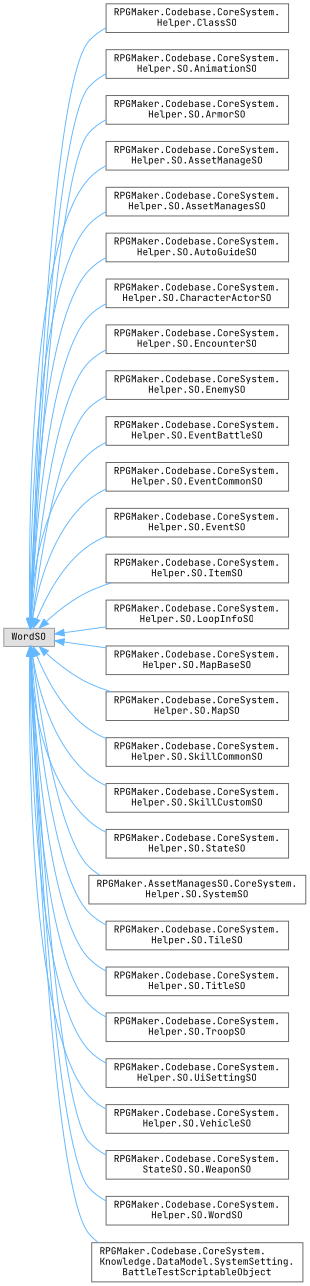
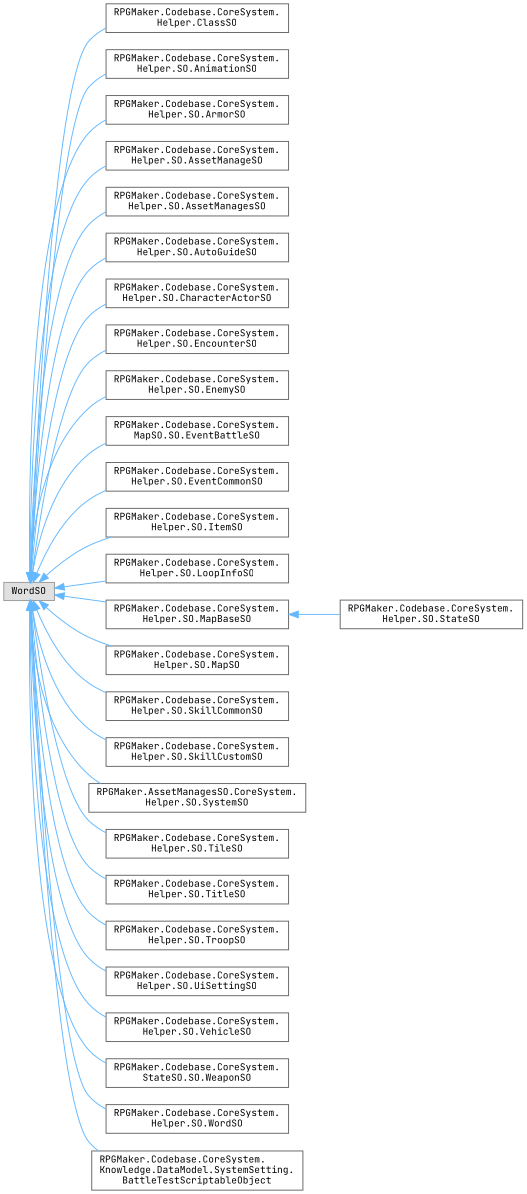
(197, 431) -> (197, 431)
(197, 523) -> none
(62, 786) -> (319, 614)
